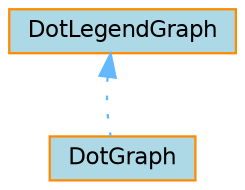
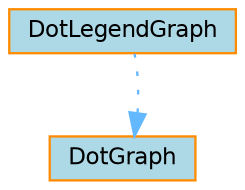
(107, 107) -> (138, 83)
